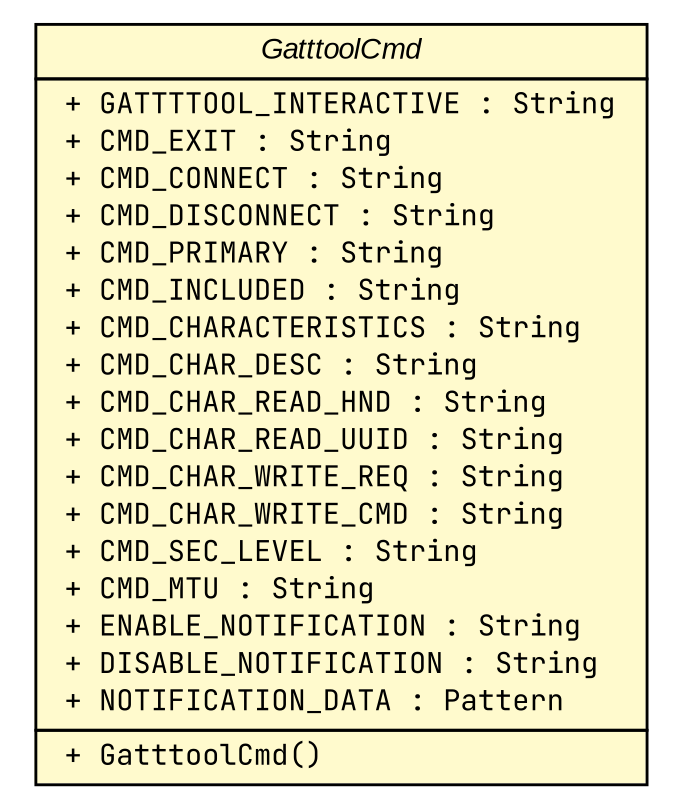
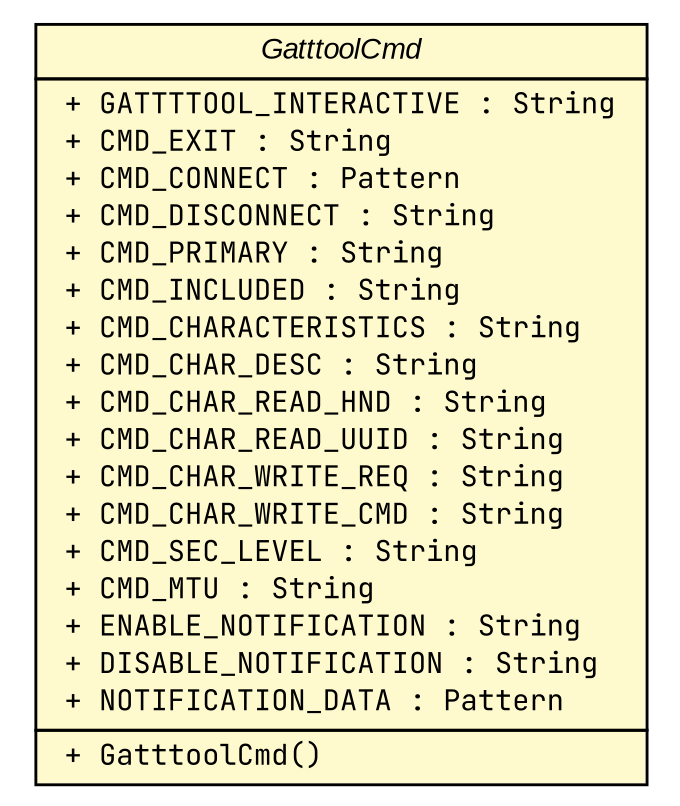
(255, 179) -> (264, 179)
